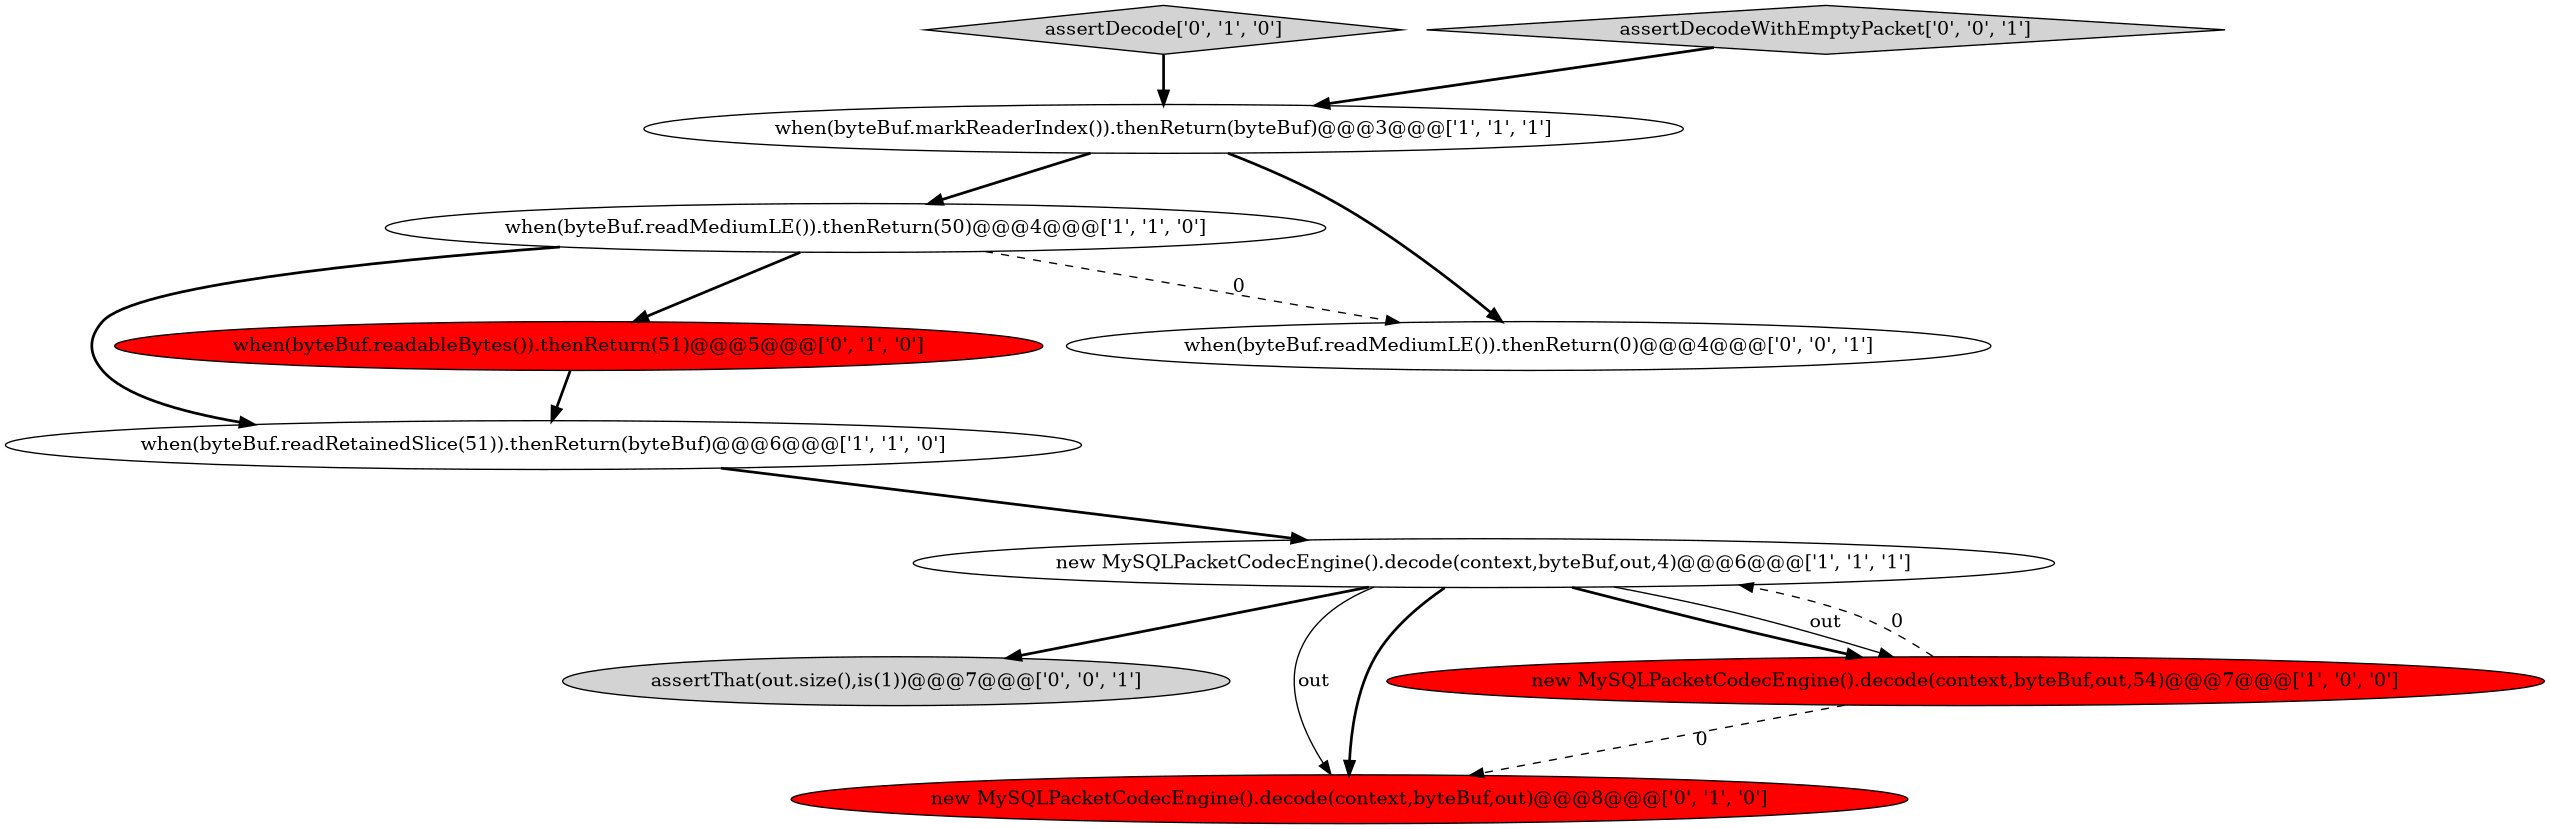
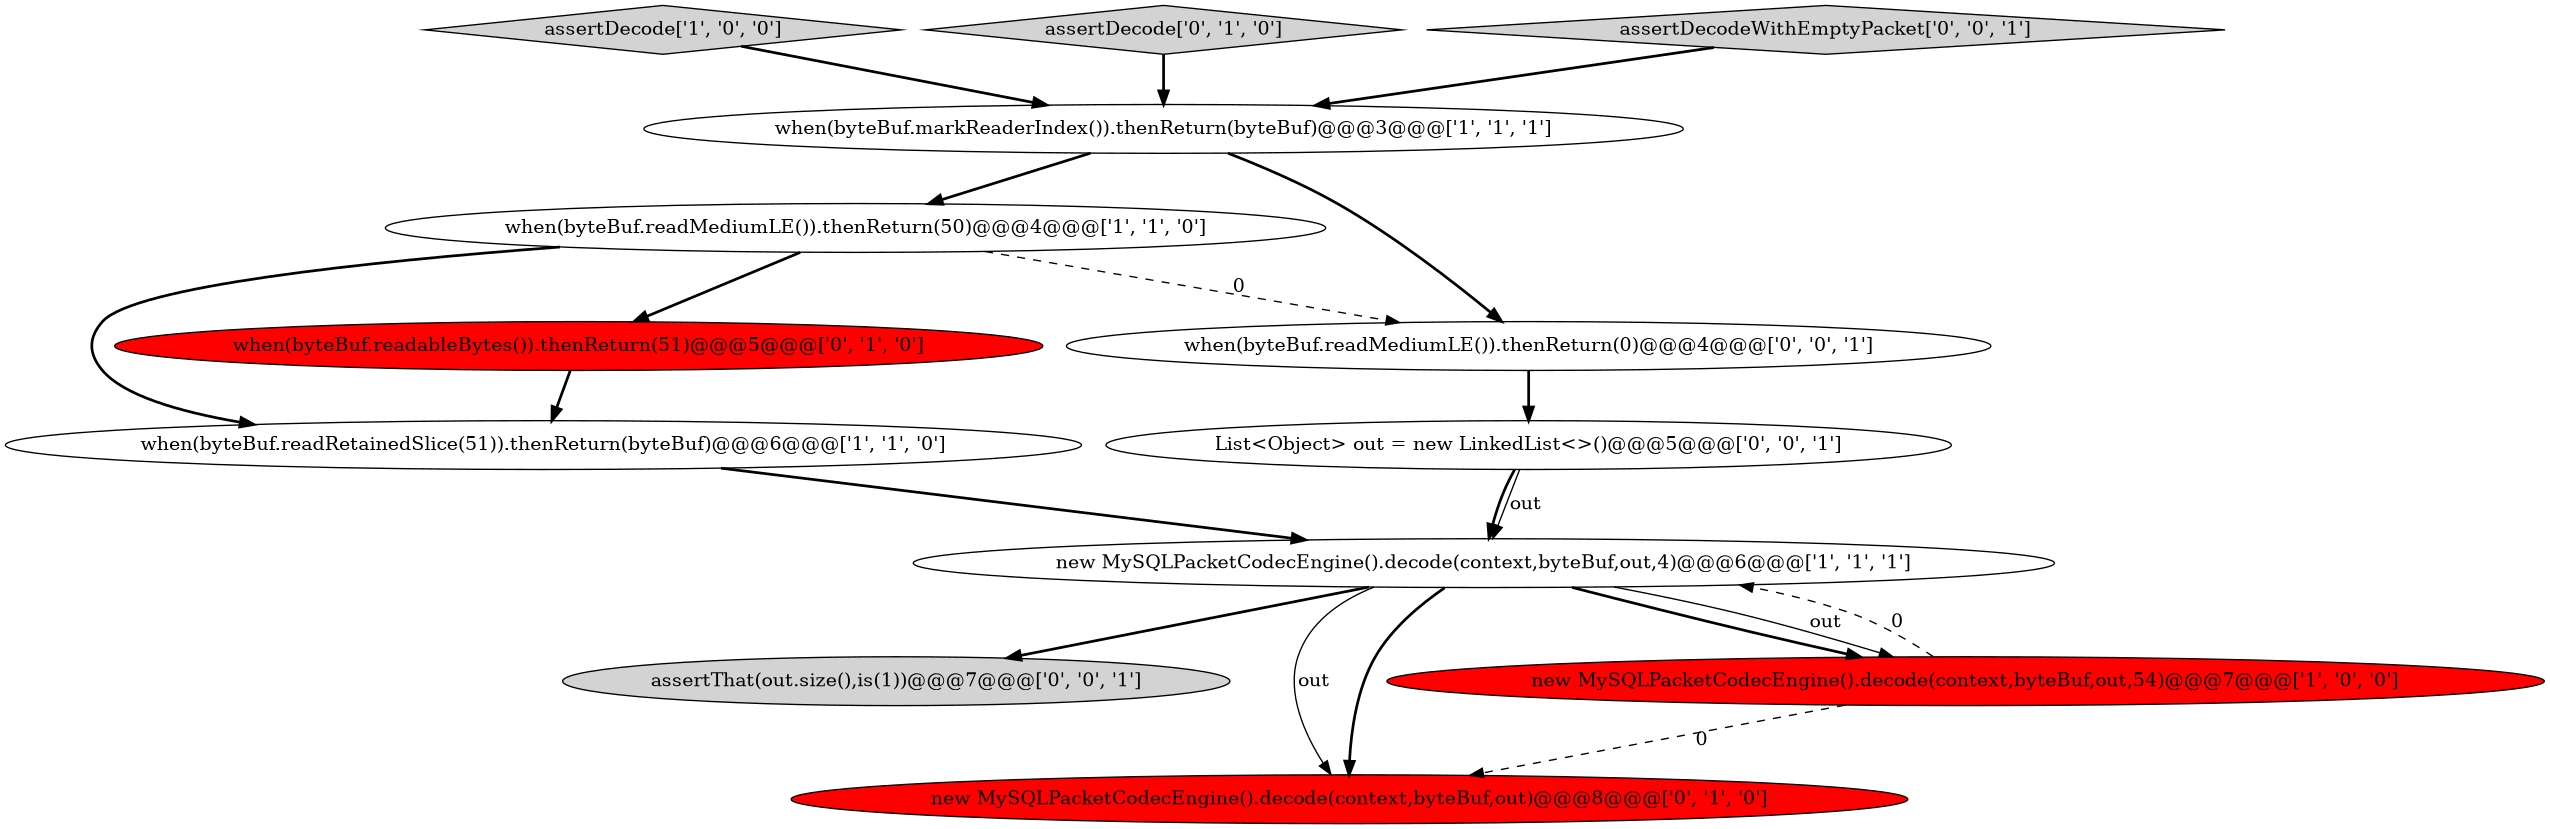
none -> (663, 30)
none -> (1529, 445)
